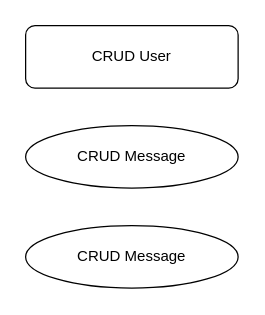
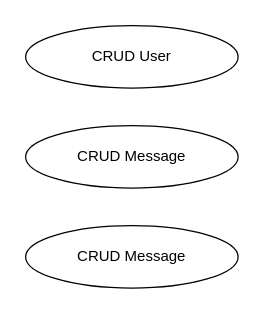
(132, 57) -> (132, 57)
